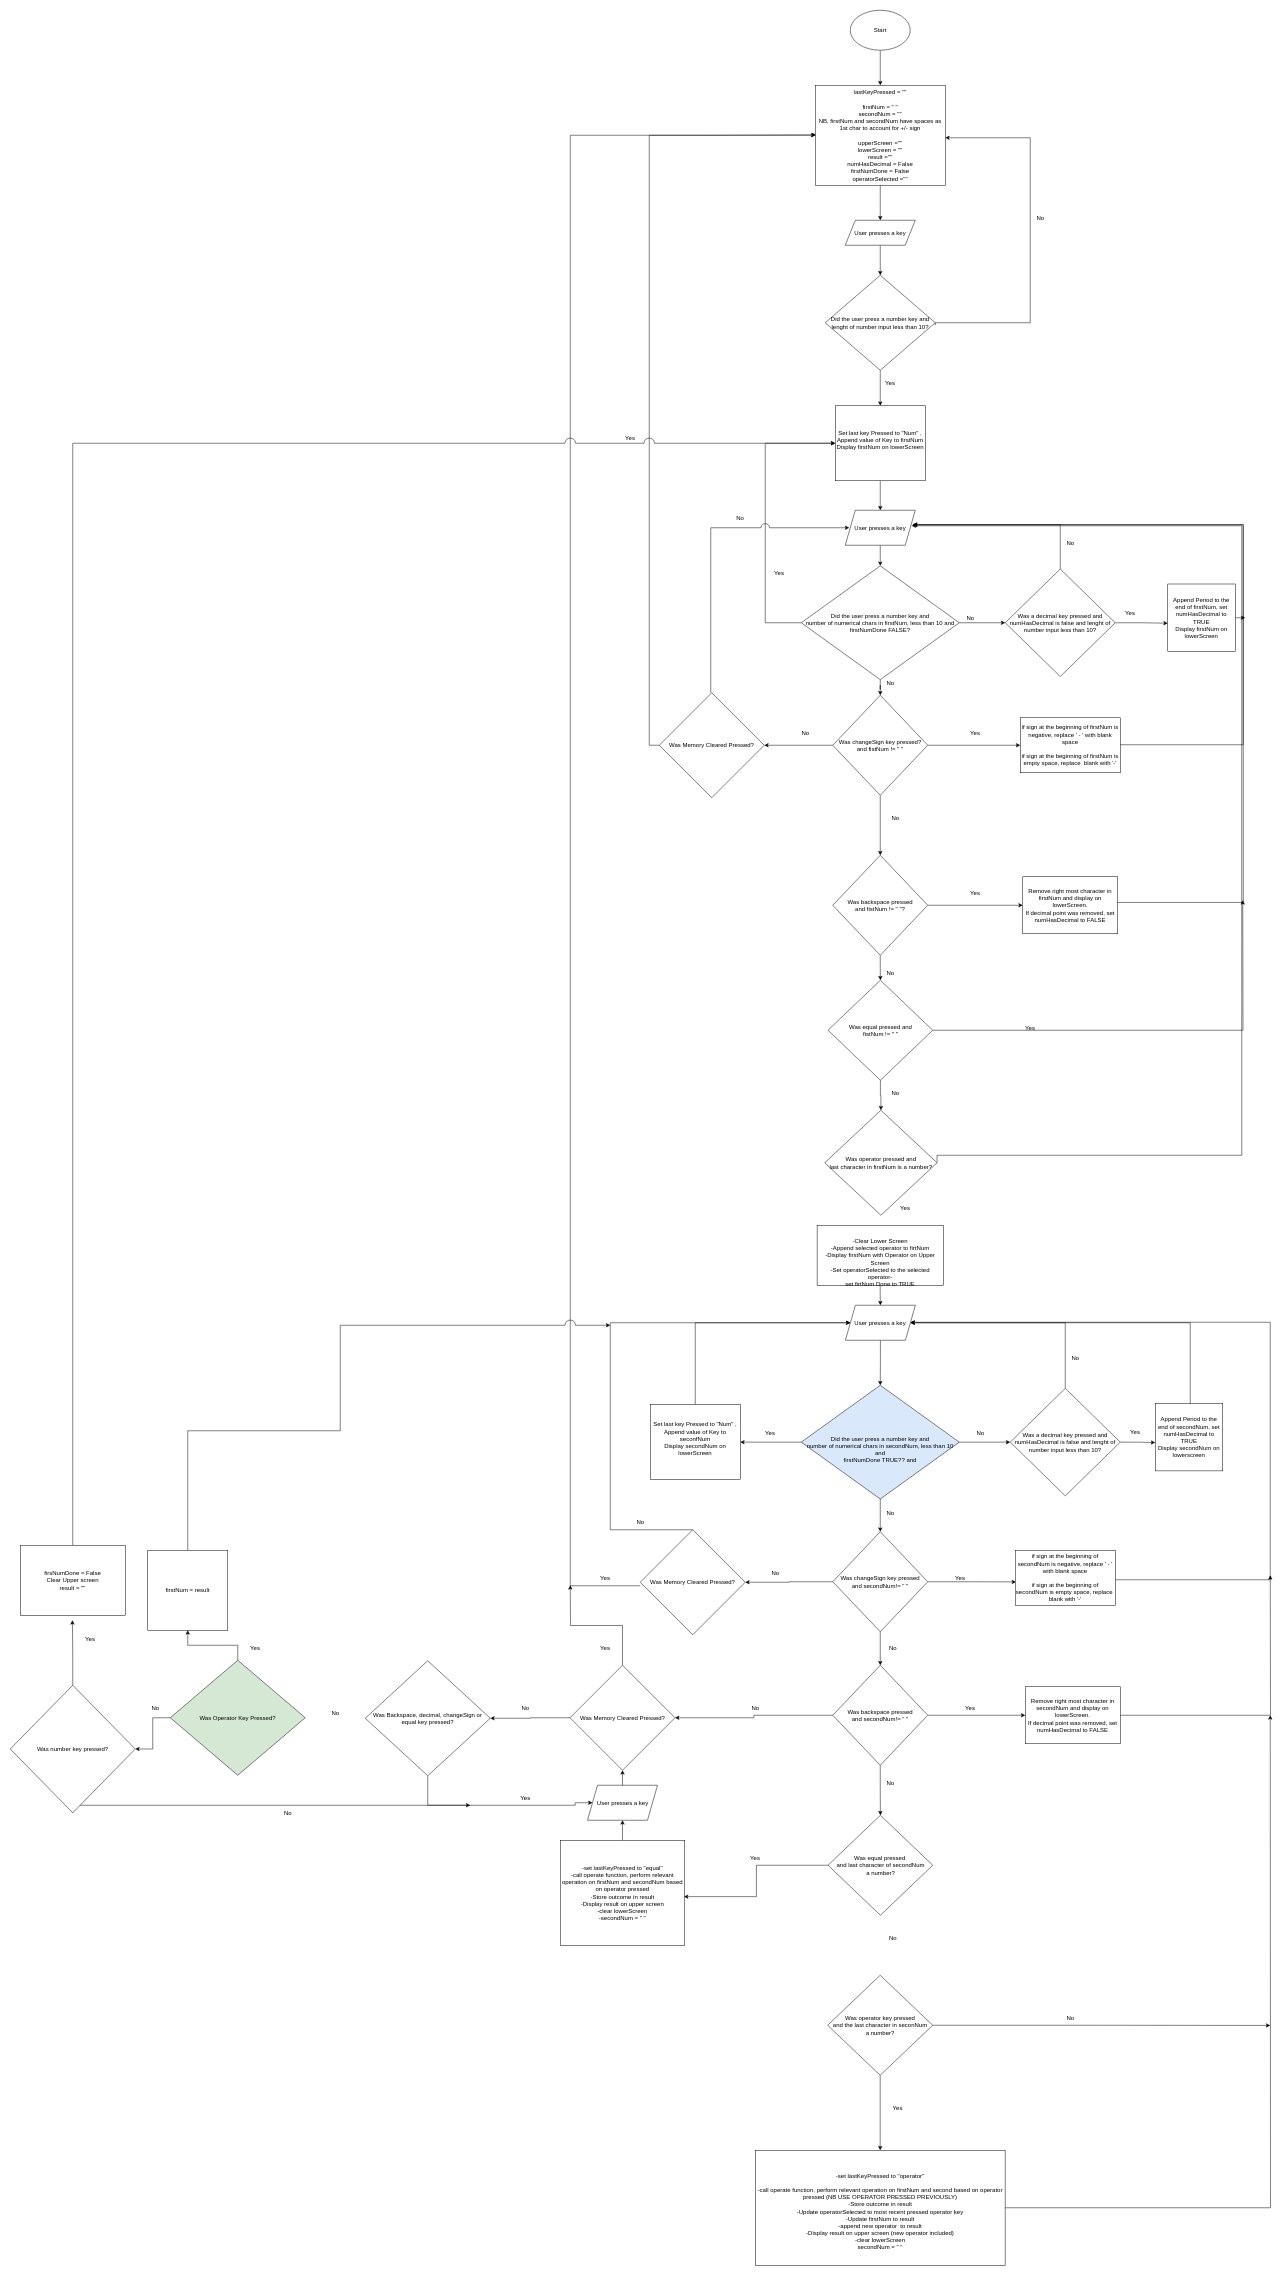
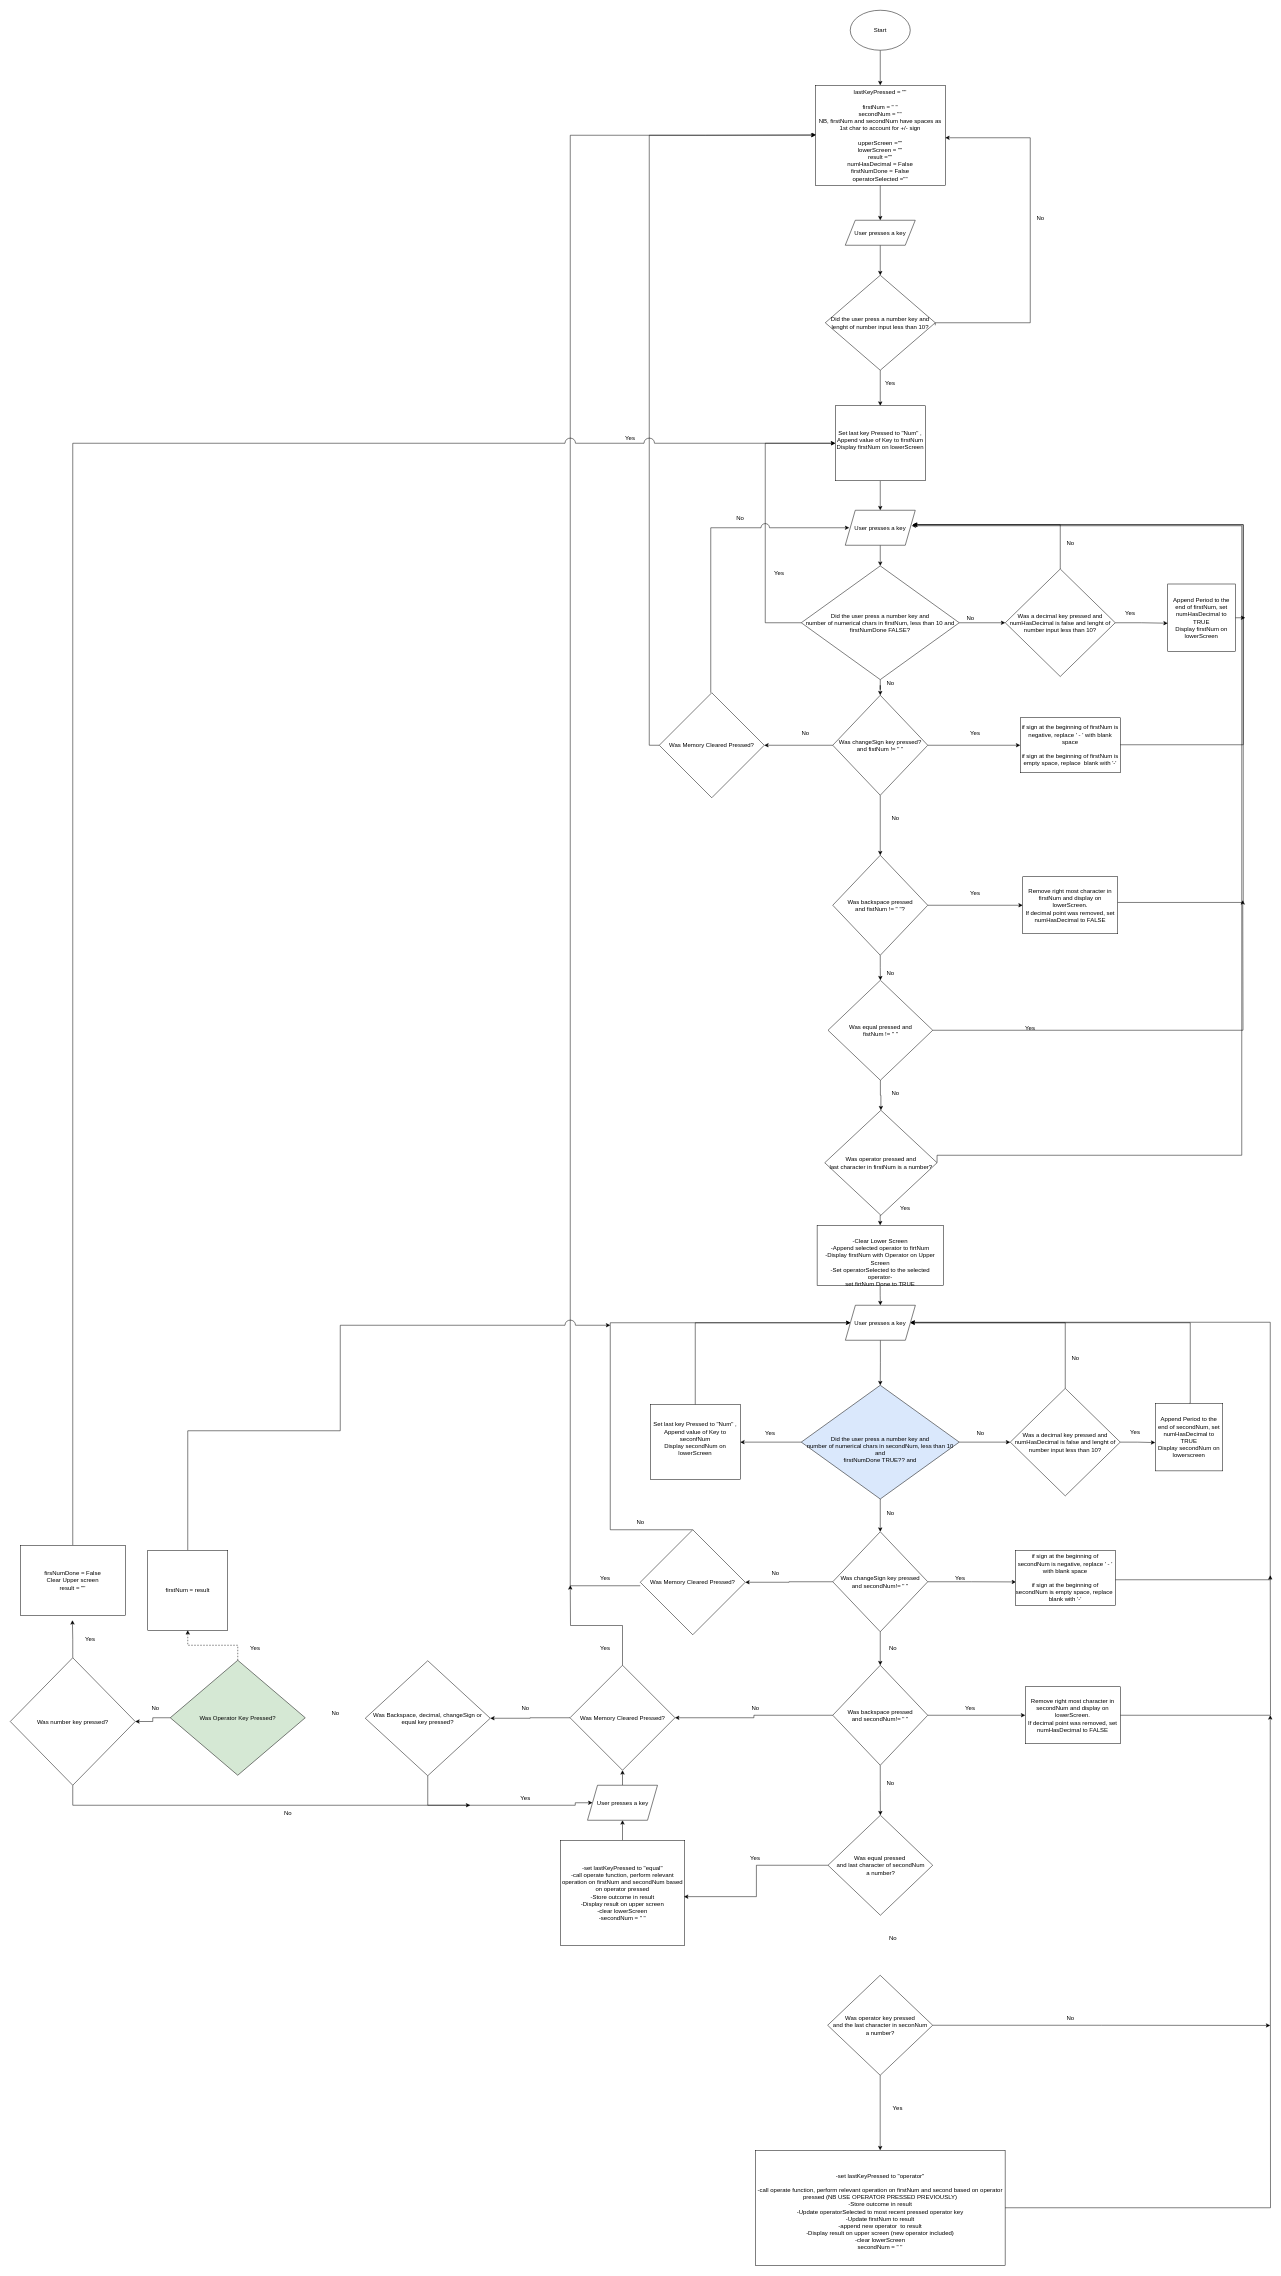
none -> (880, 1220)
(215, 1645) -> (215, 1645)
(73, 1749) -> (73, 1722)
